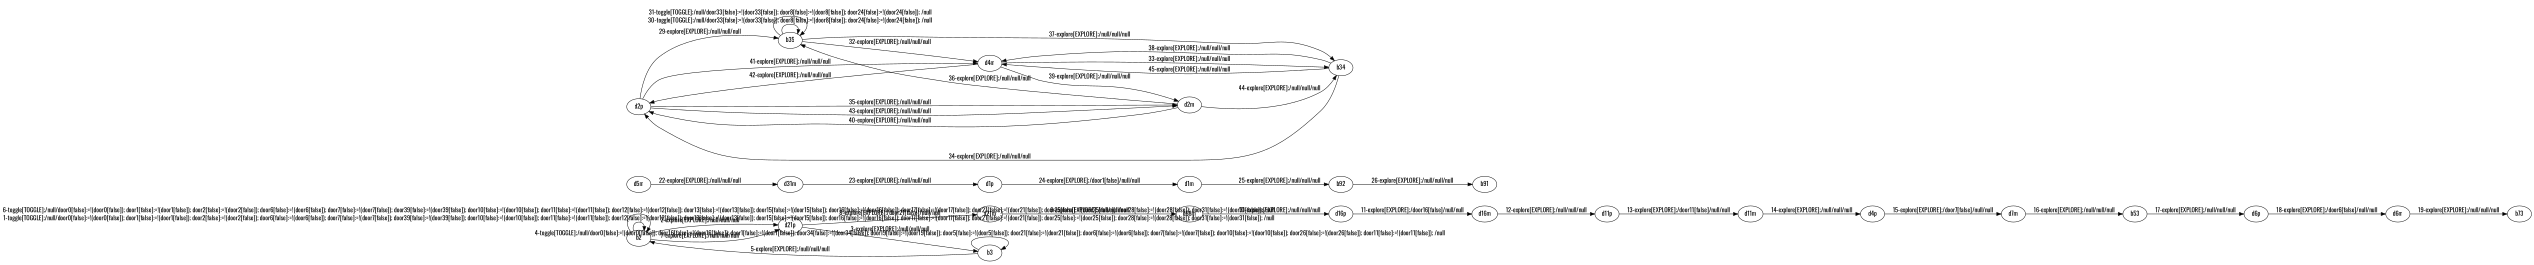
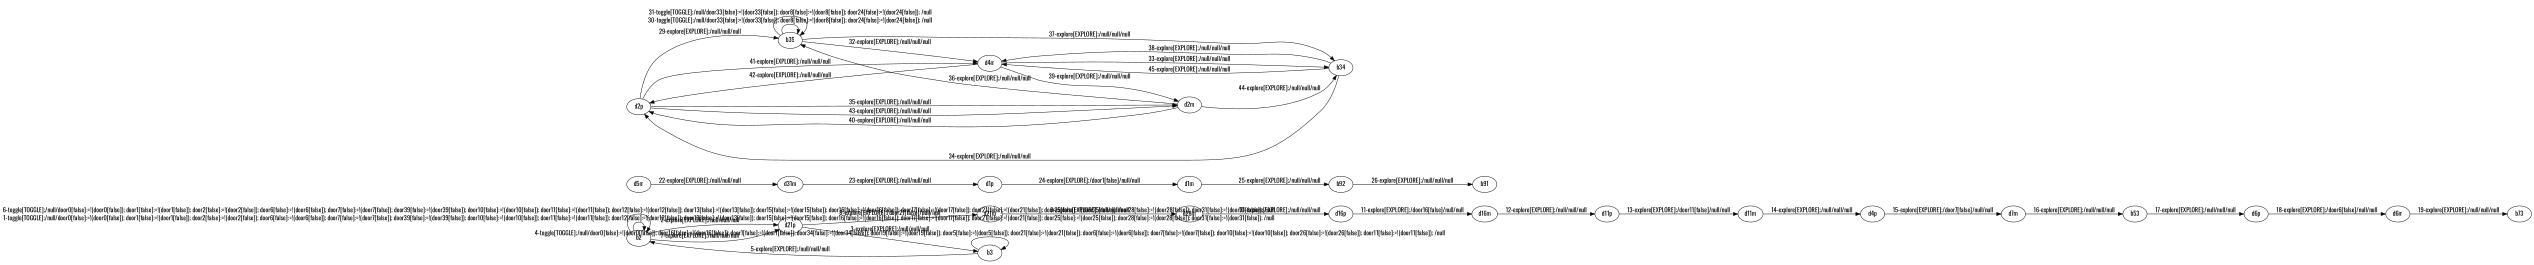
(1189, 214) -> (1189, 214)
